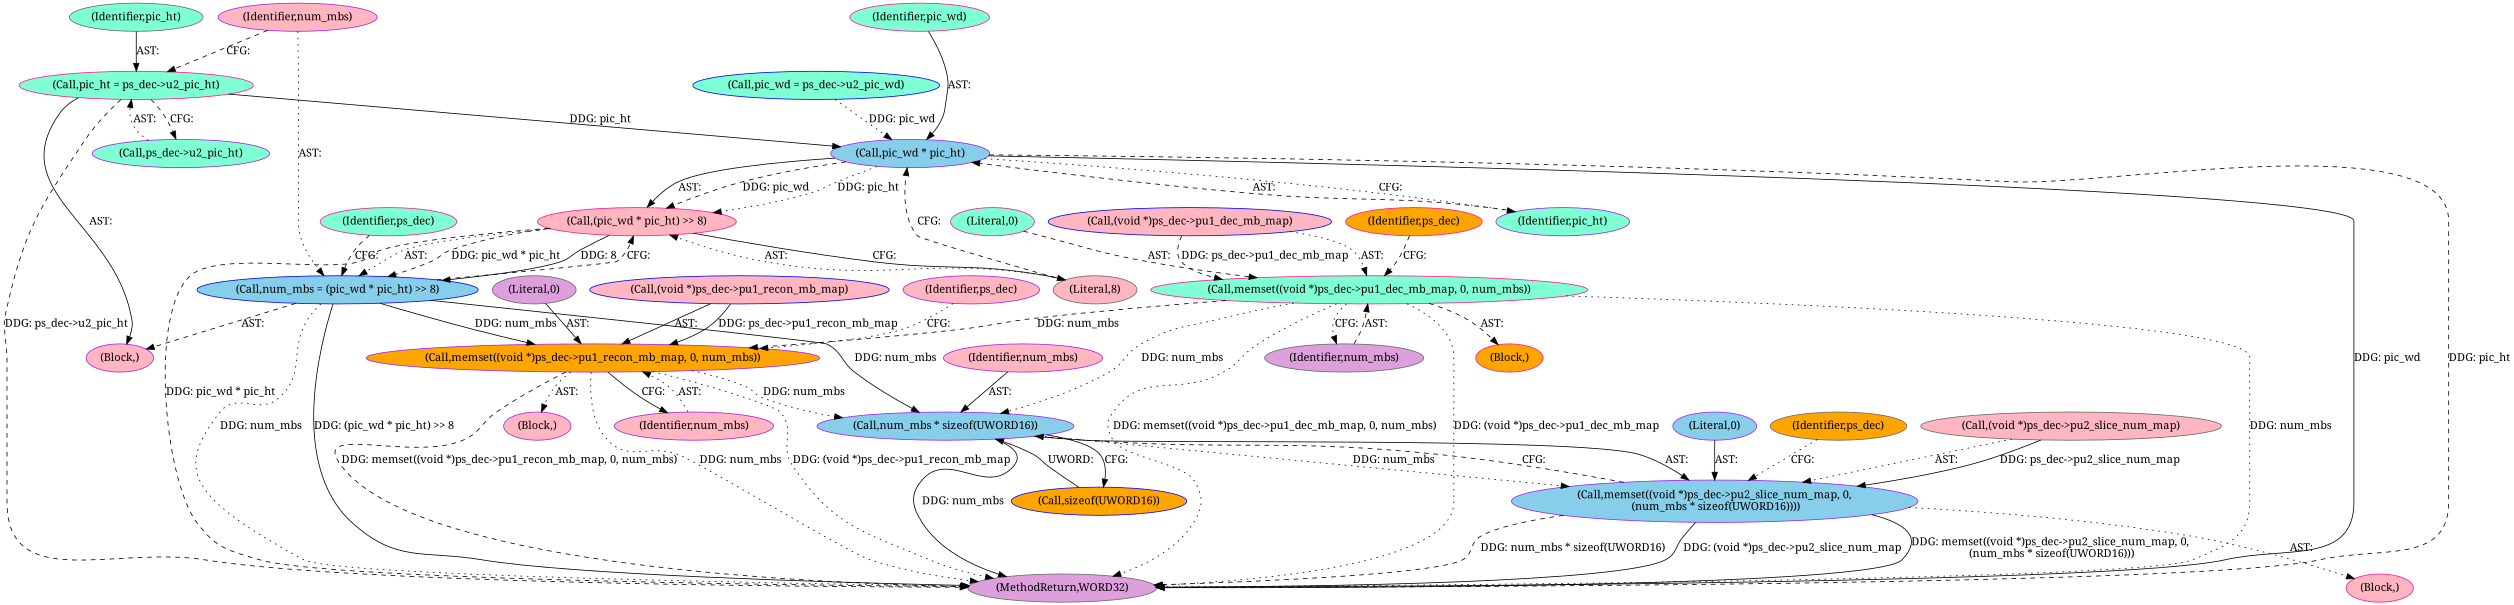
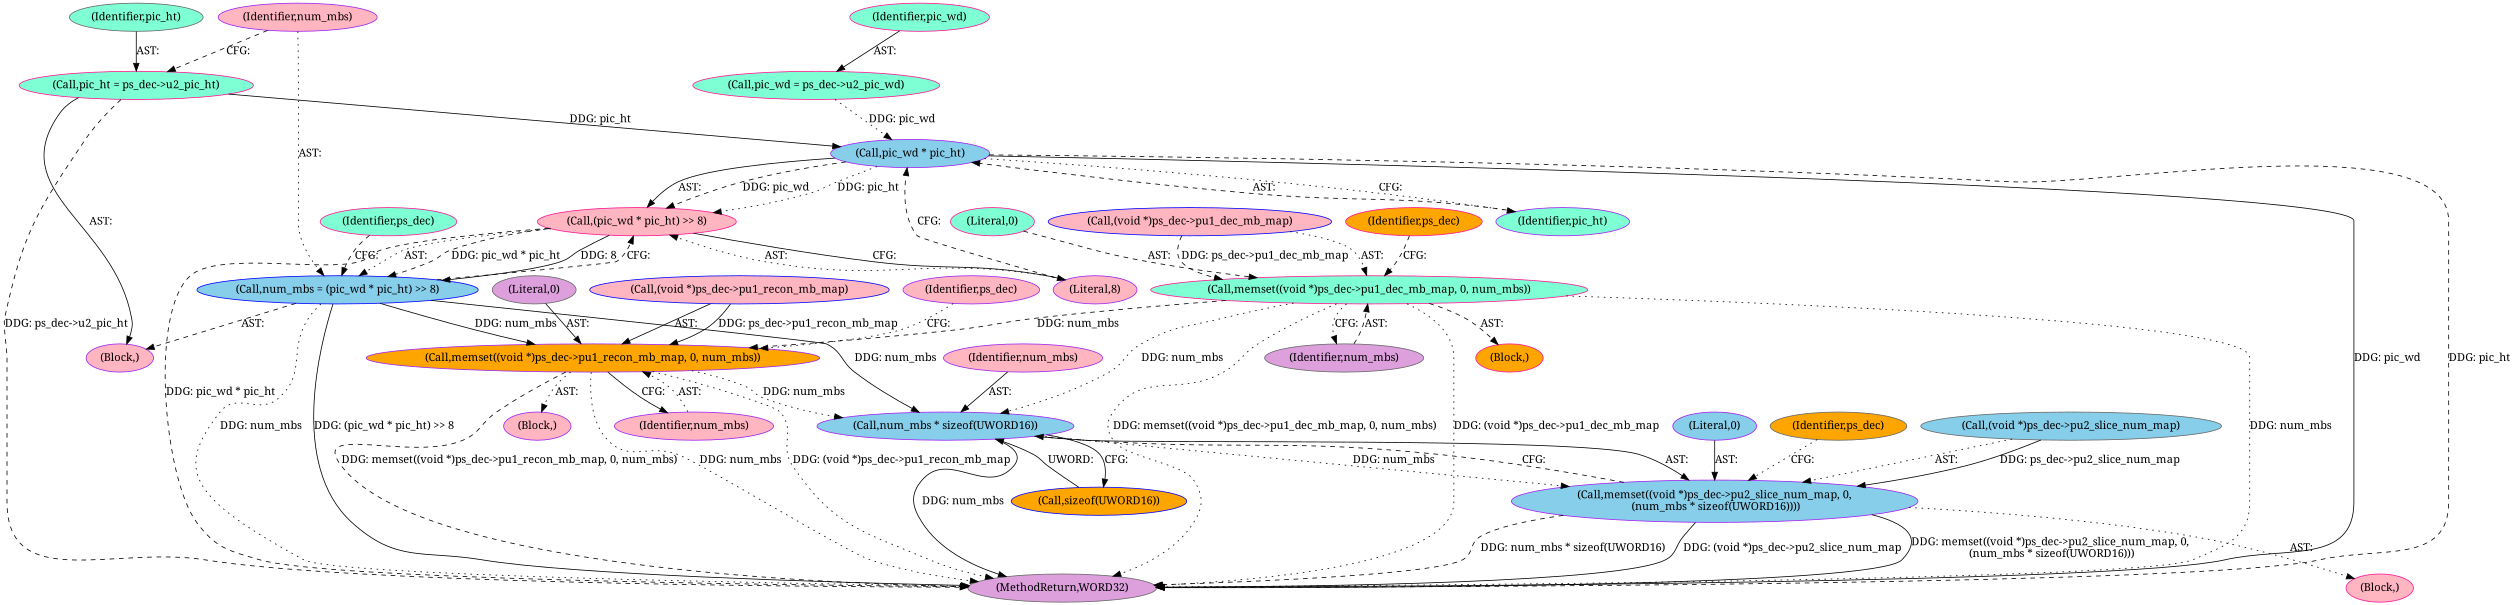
(948, 82) -> (872, 49)
(816, 85) -> (816, 85)
(181, 154) -> none
(1095, 290) -> (1095, 290)
(2071, 426) -> (2071, 426)
